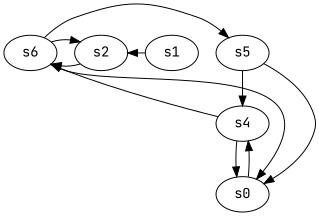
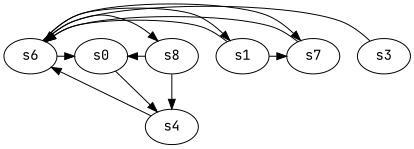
none -> (131, 8)
none -> (182, 23)
(101, 53) -> (313, 56)
(243, 53) -> (172, 56)
none -> (384, 56)
(236, 154) -> none
